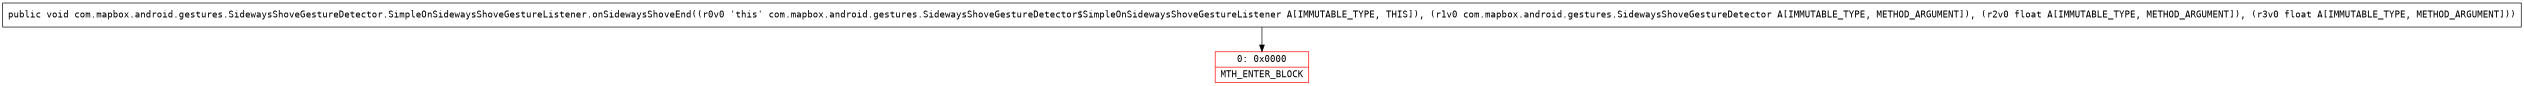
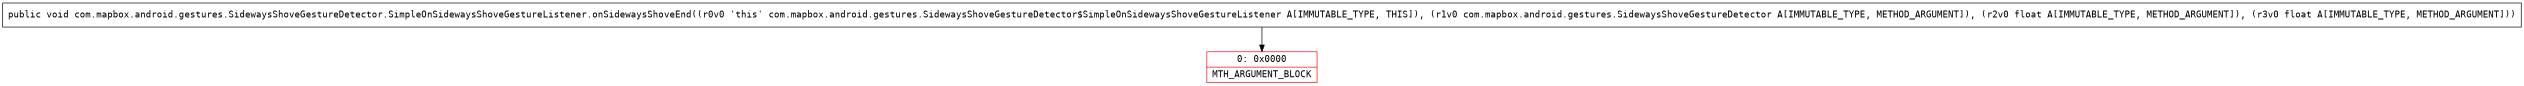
(1262, 74) -> (1262, 74)
